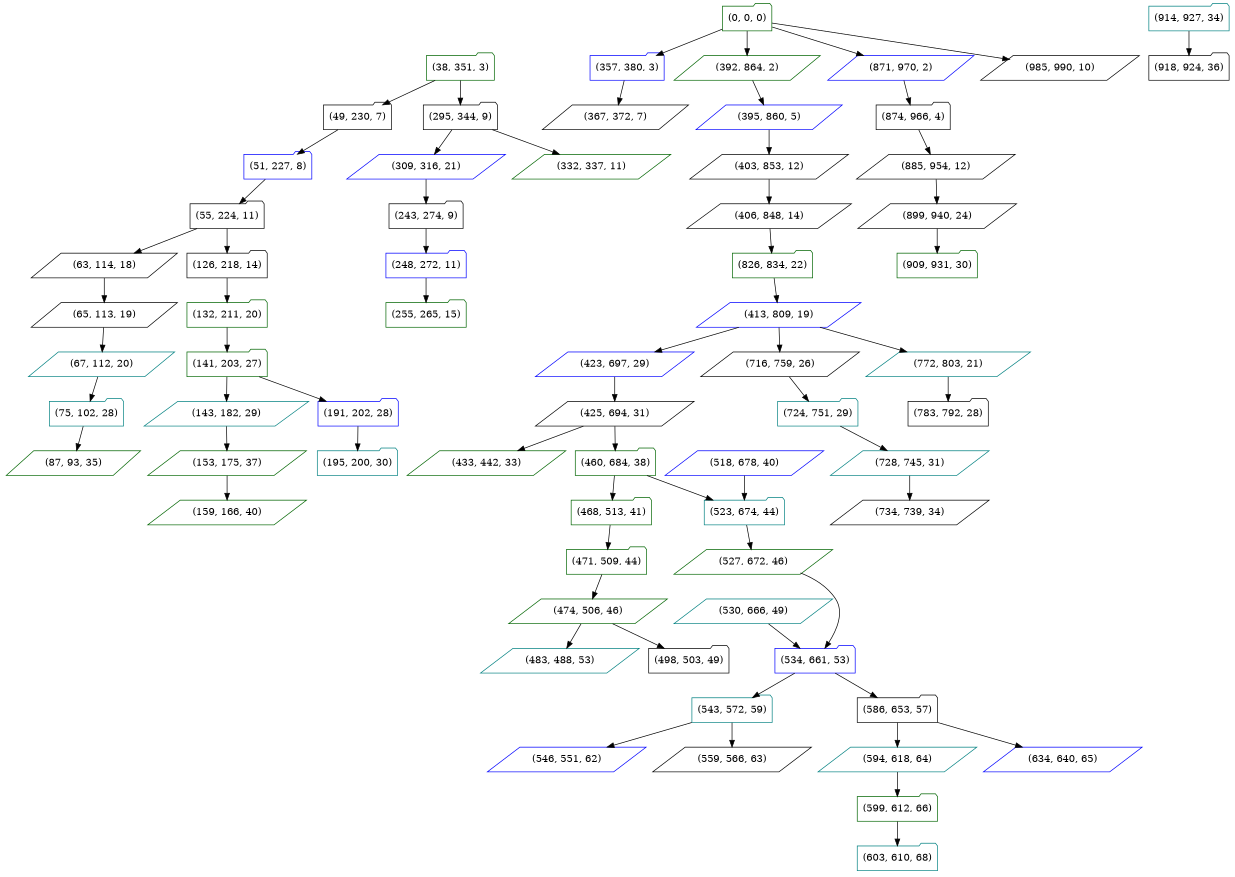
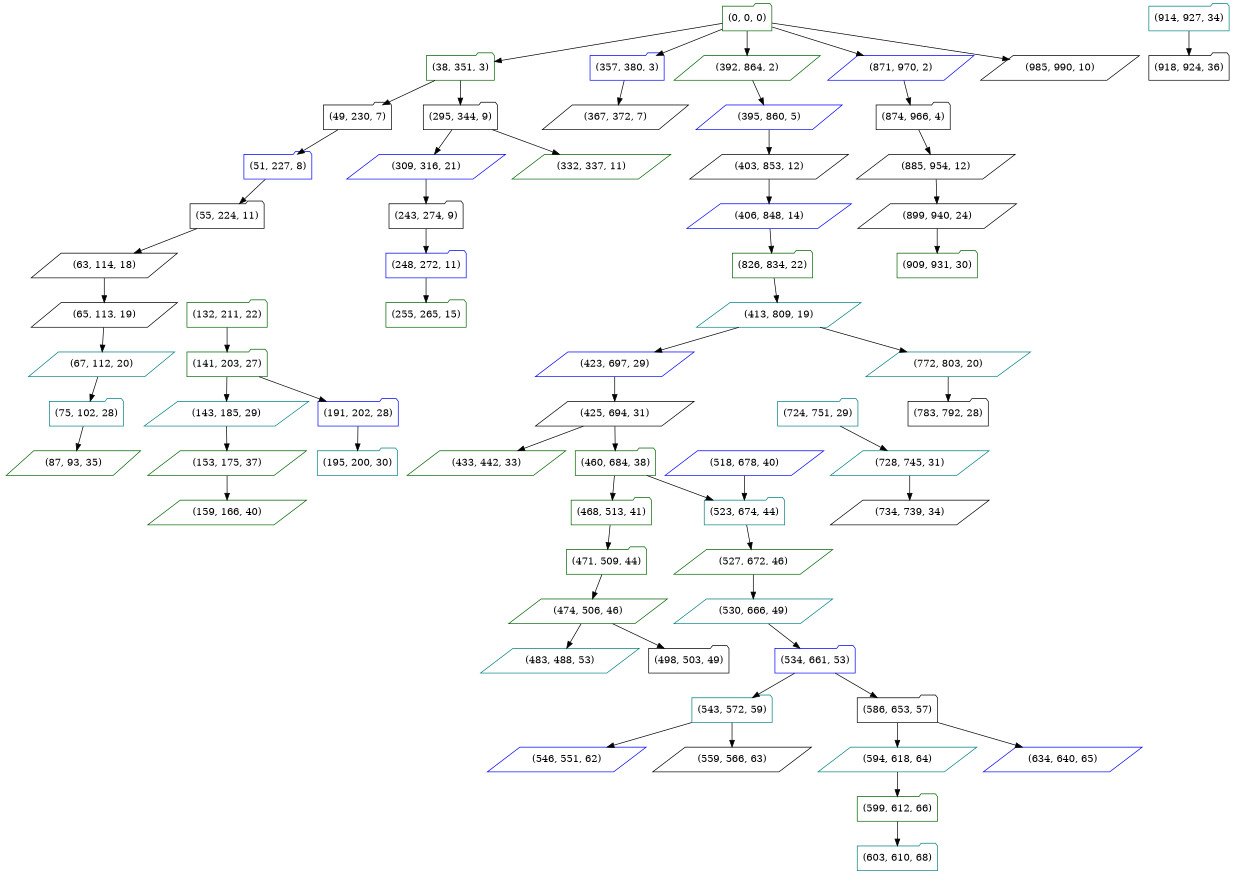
none -> (612, 42)
(769, 216) -> (769, 216)
(227, 266) -> none
(227, 315) -> (227, 315)
(779, 315) -> (779, 315)
(780, 364) -> none
(948, 364) -> (948, 364)
(226, 414) -> (226, 414)
(836, 600) -> (753, 583)
